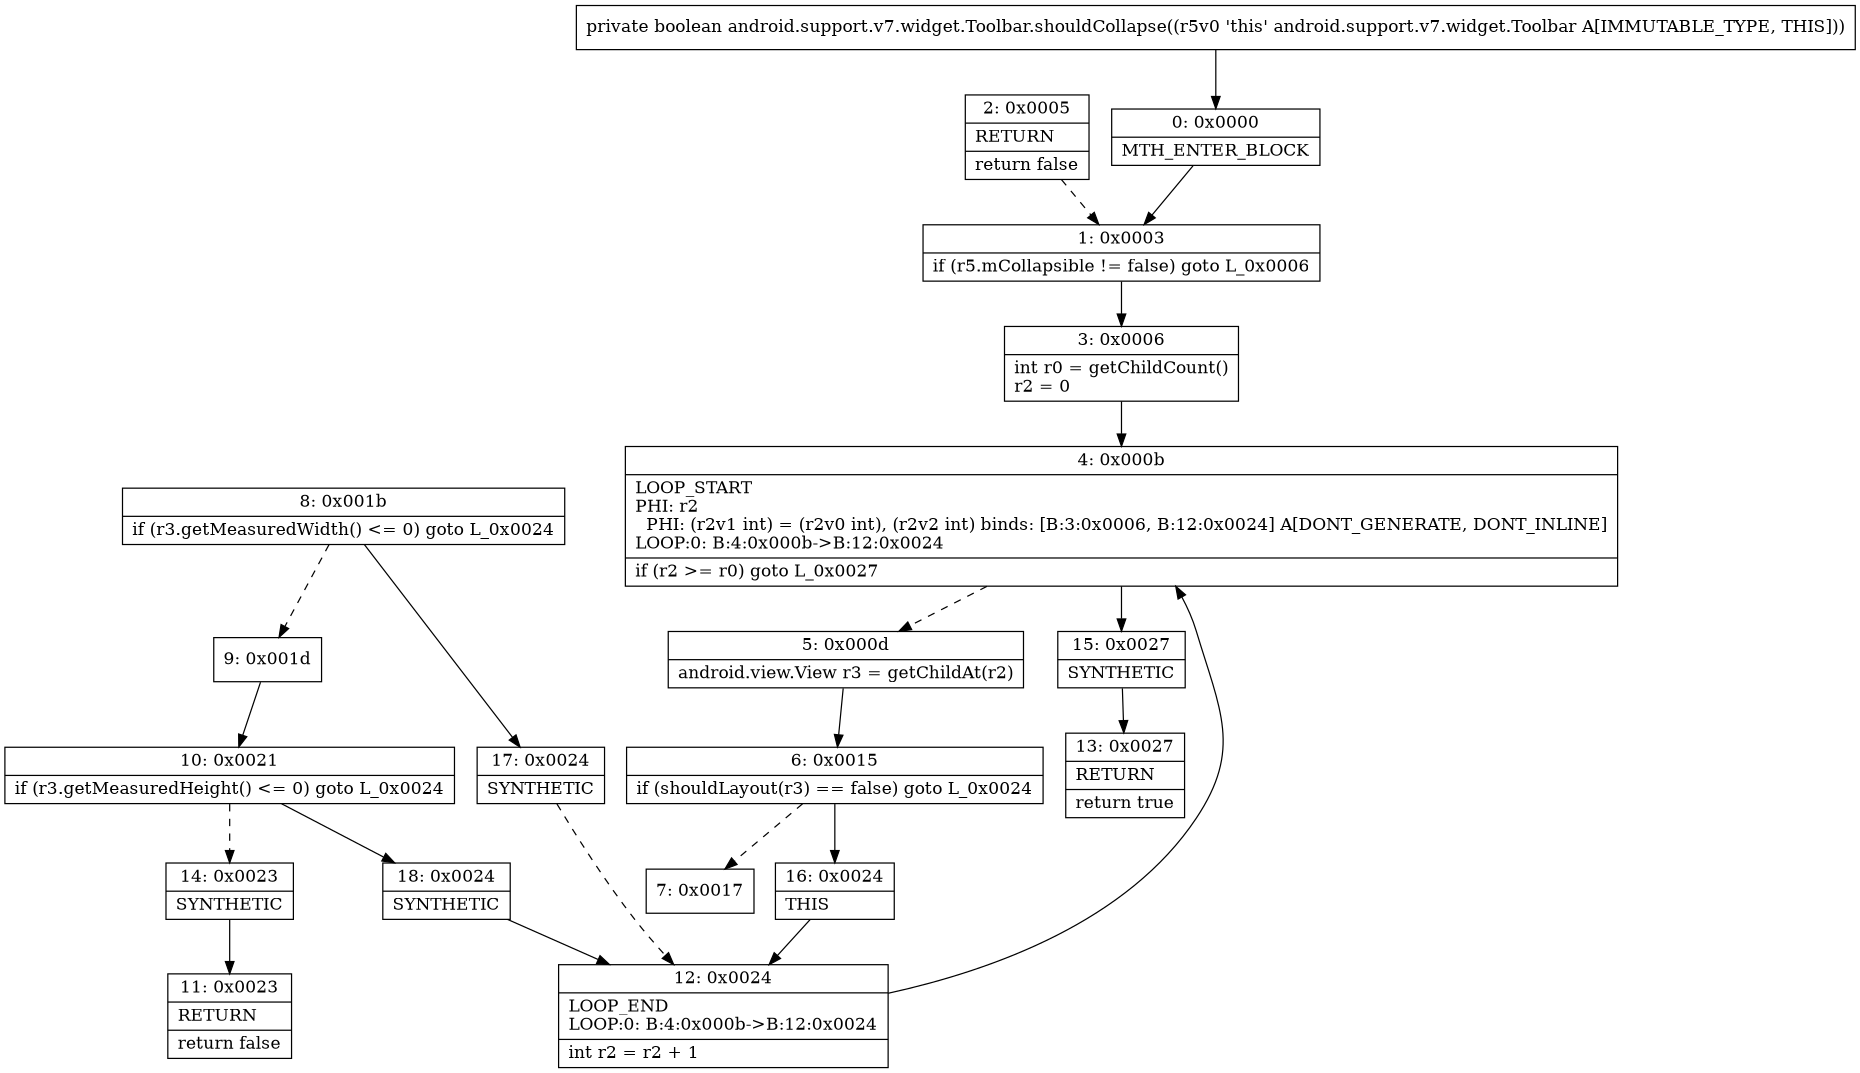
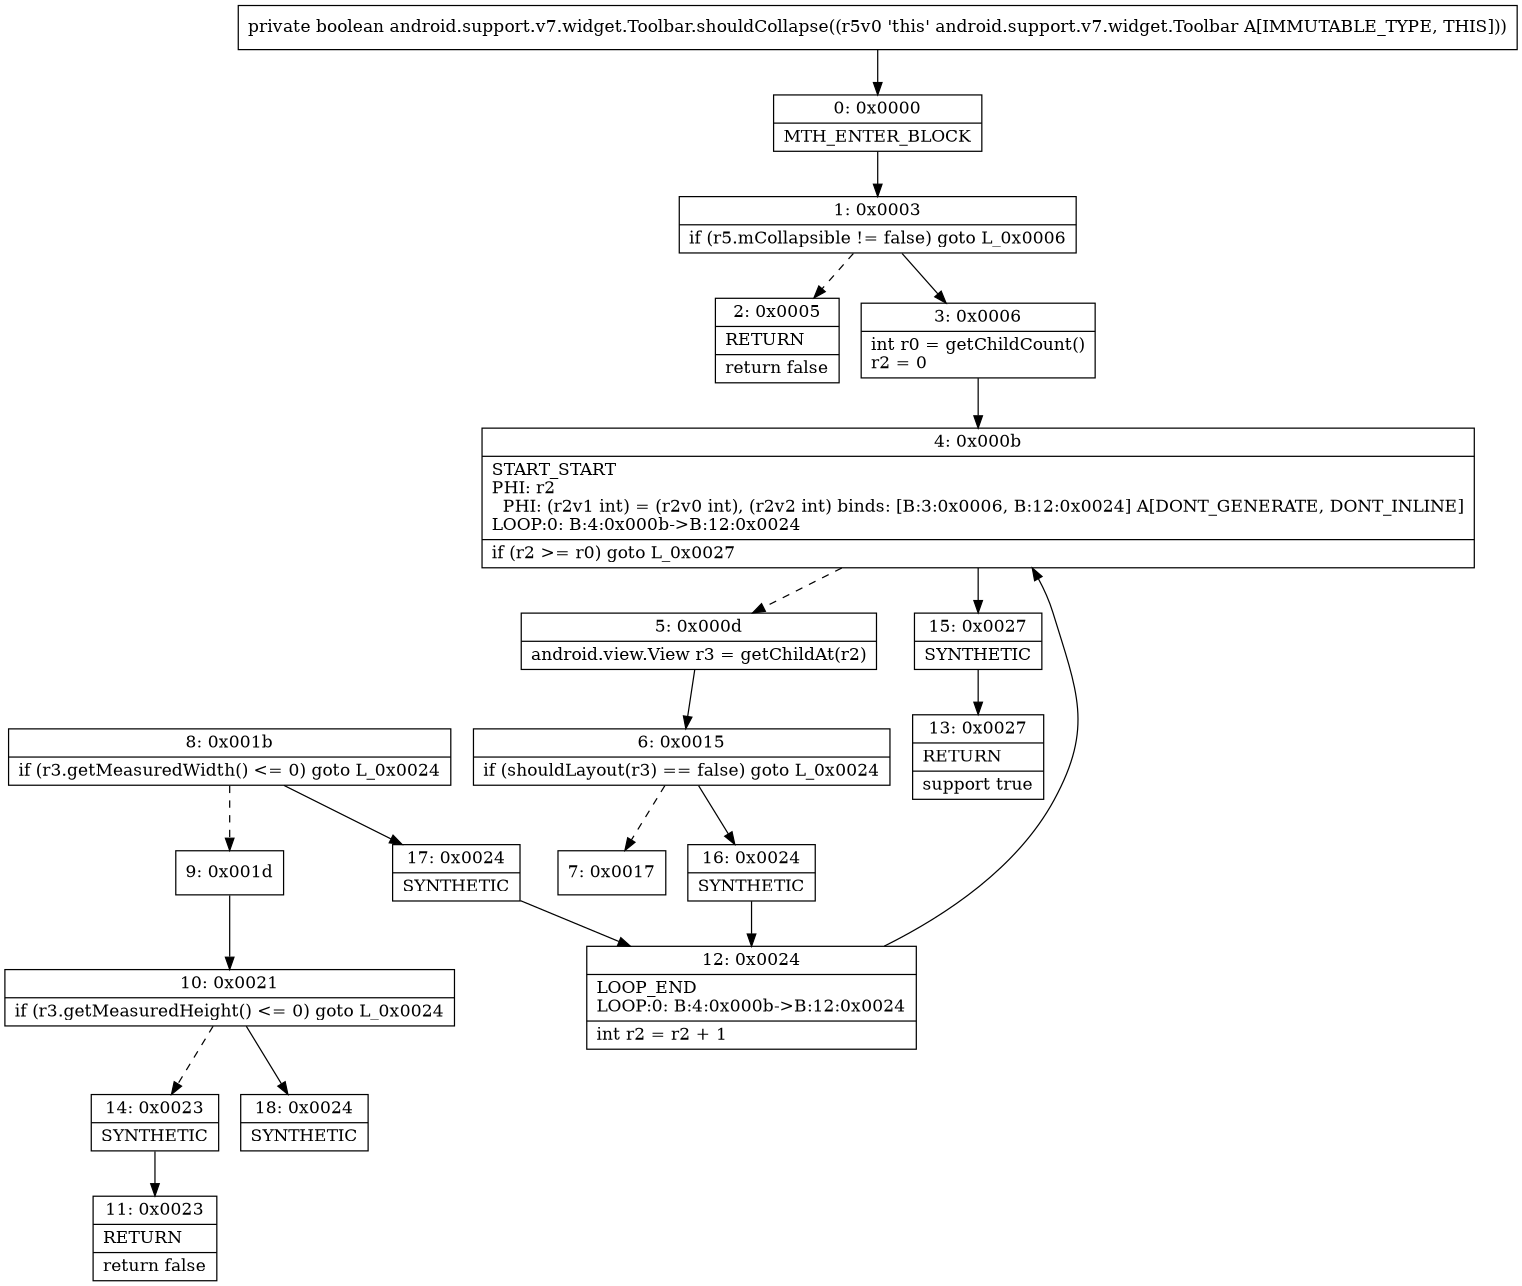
(1076, 197) -> (838, 271)
(694, 488) -> (554, 470)
(1125, 803) -> (978, 785)
(608, 882) -> (570, 921)
(808, 905) -> (752, 886)
(553, 939) -> none
